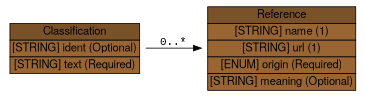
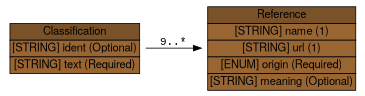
(173, 42) -> (173, 42)
